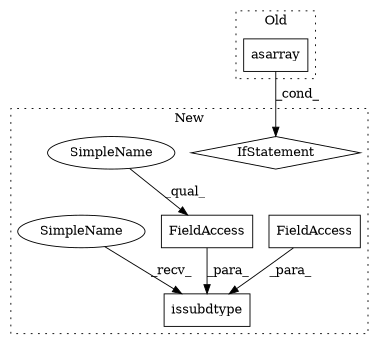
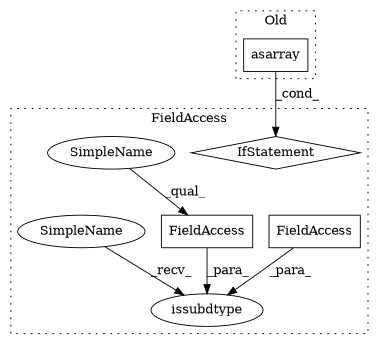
(189, 119) -> (189, 119)
(207, 310) -> (207, 310)
